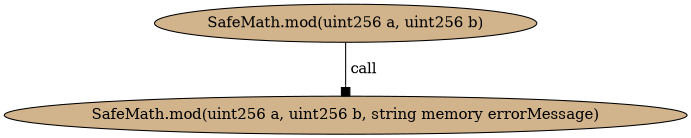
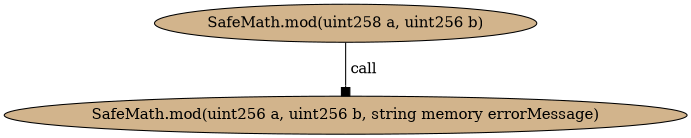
(346, 23) -> (346, 23)
